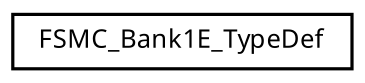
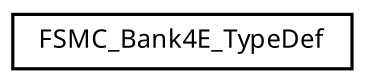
(182, 42) -> (182, 42)
